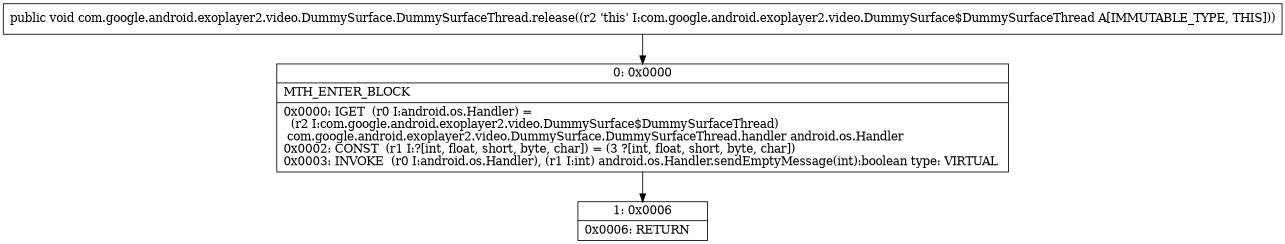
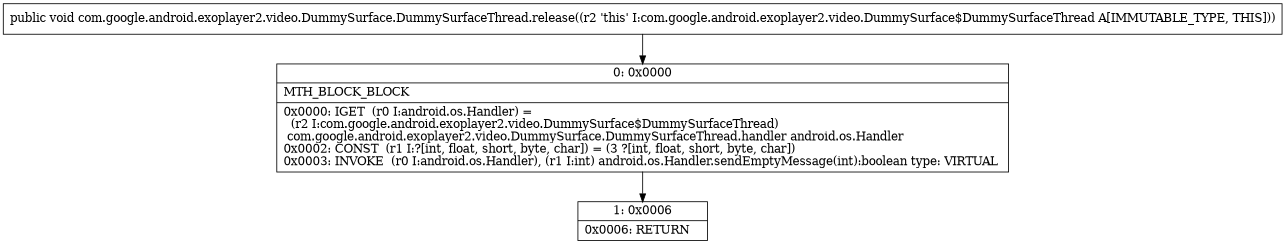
(347, 92) -> (346, 92)
